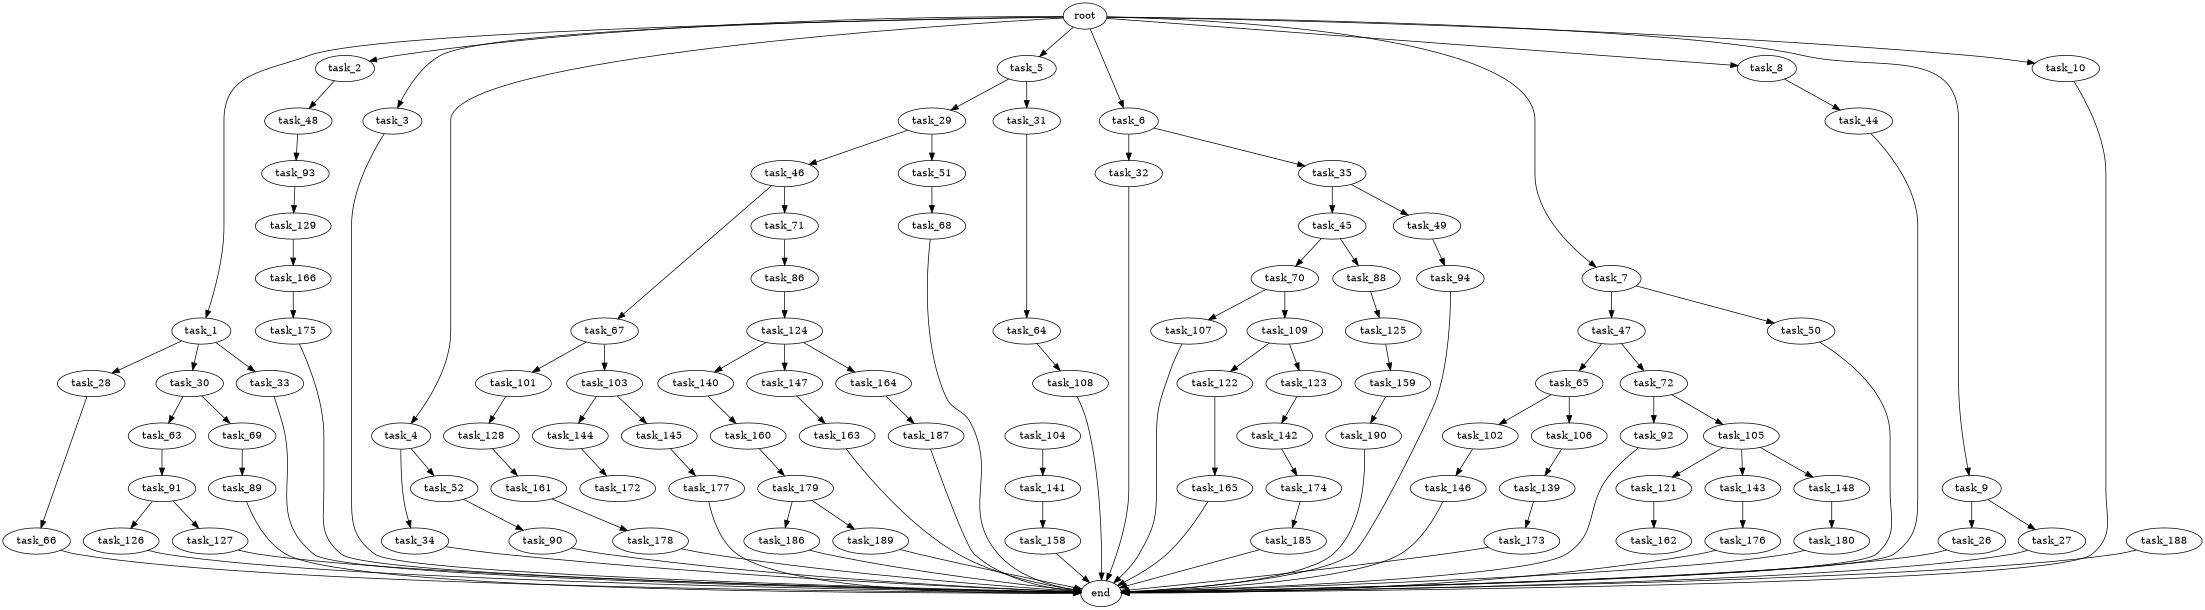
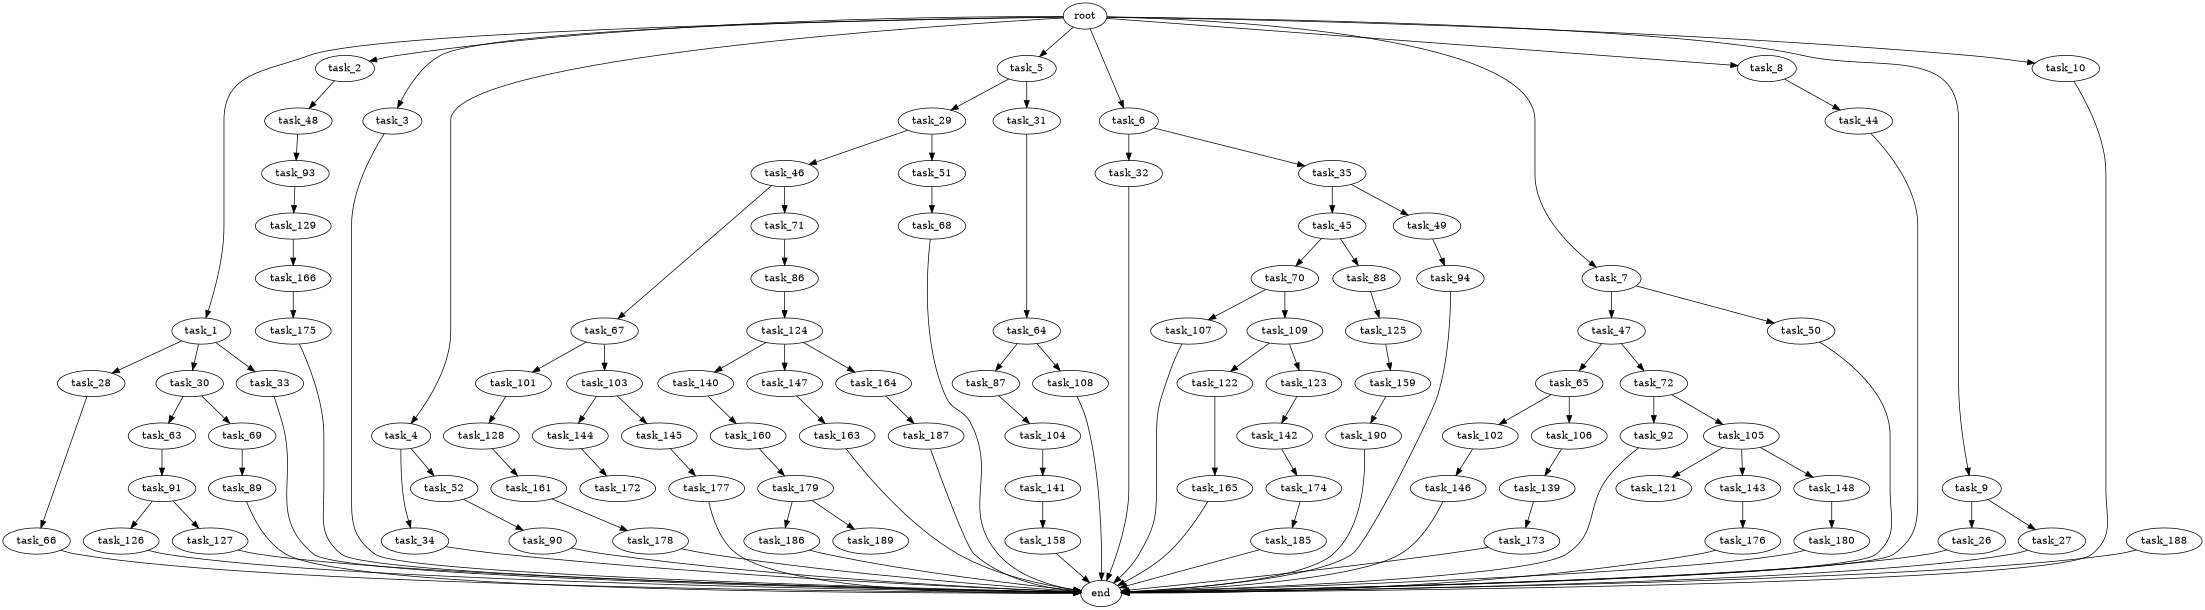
none -> (986, 384)
(1654, 541) -> none
(970, 566) -> none
